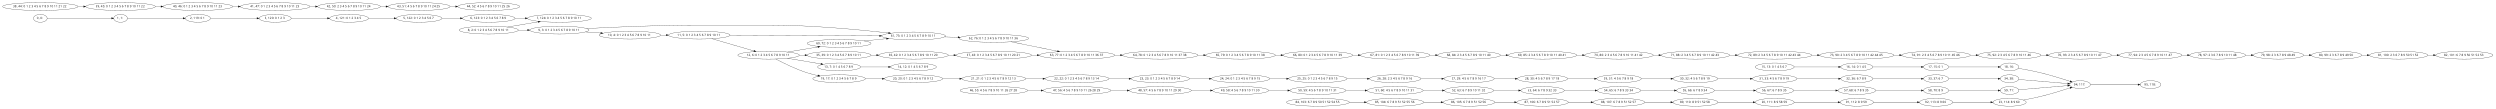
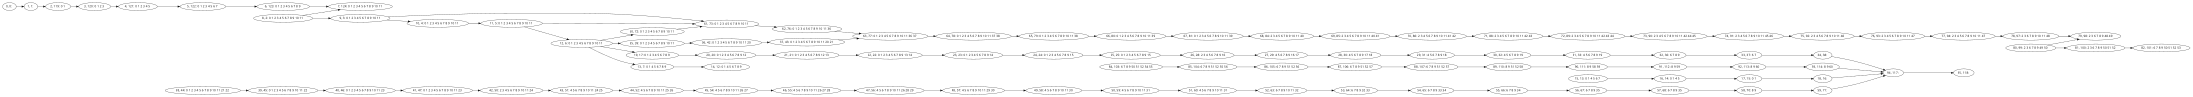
(2306, 55) -> (2062, 42)
none -> (727, 90)
